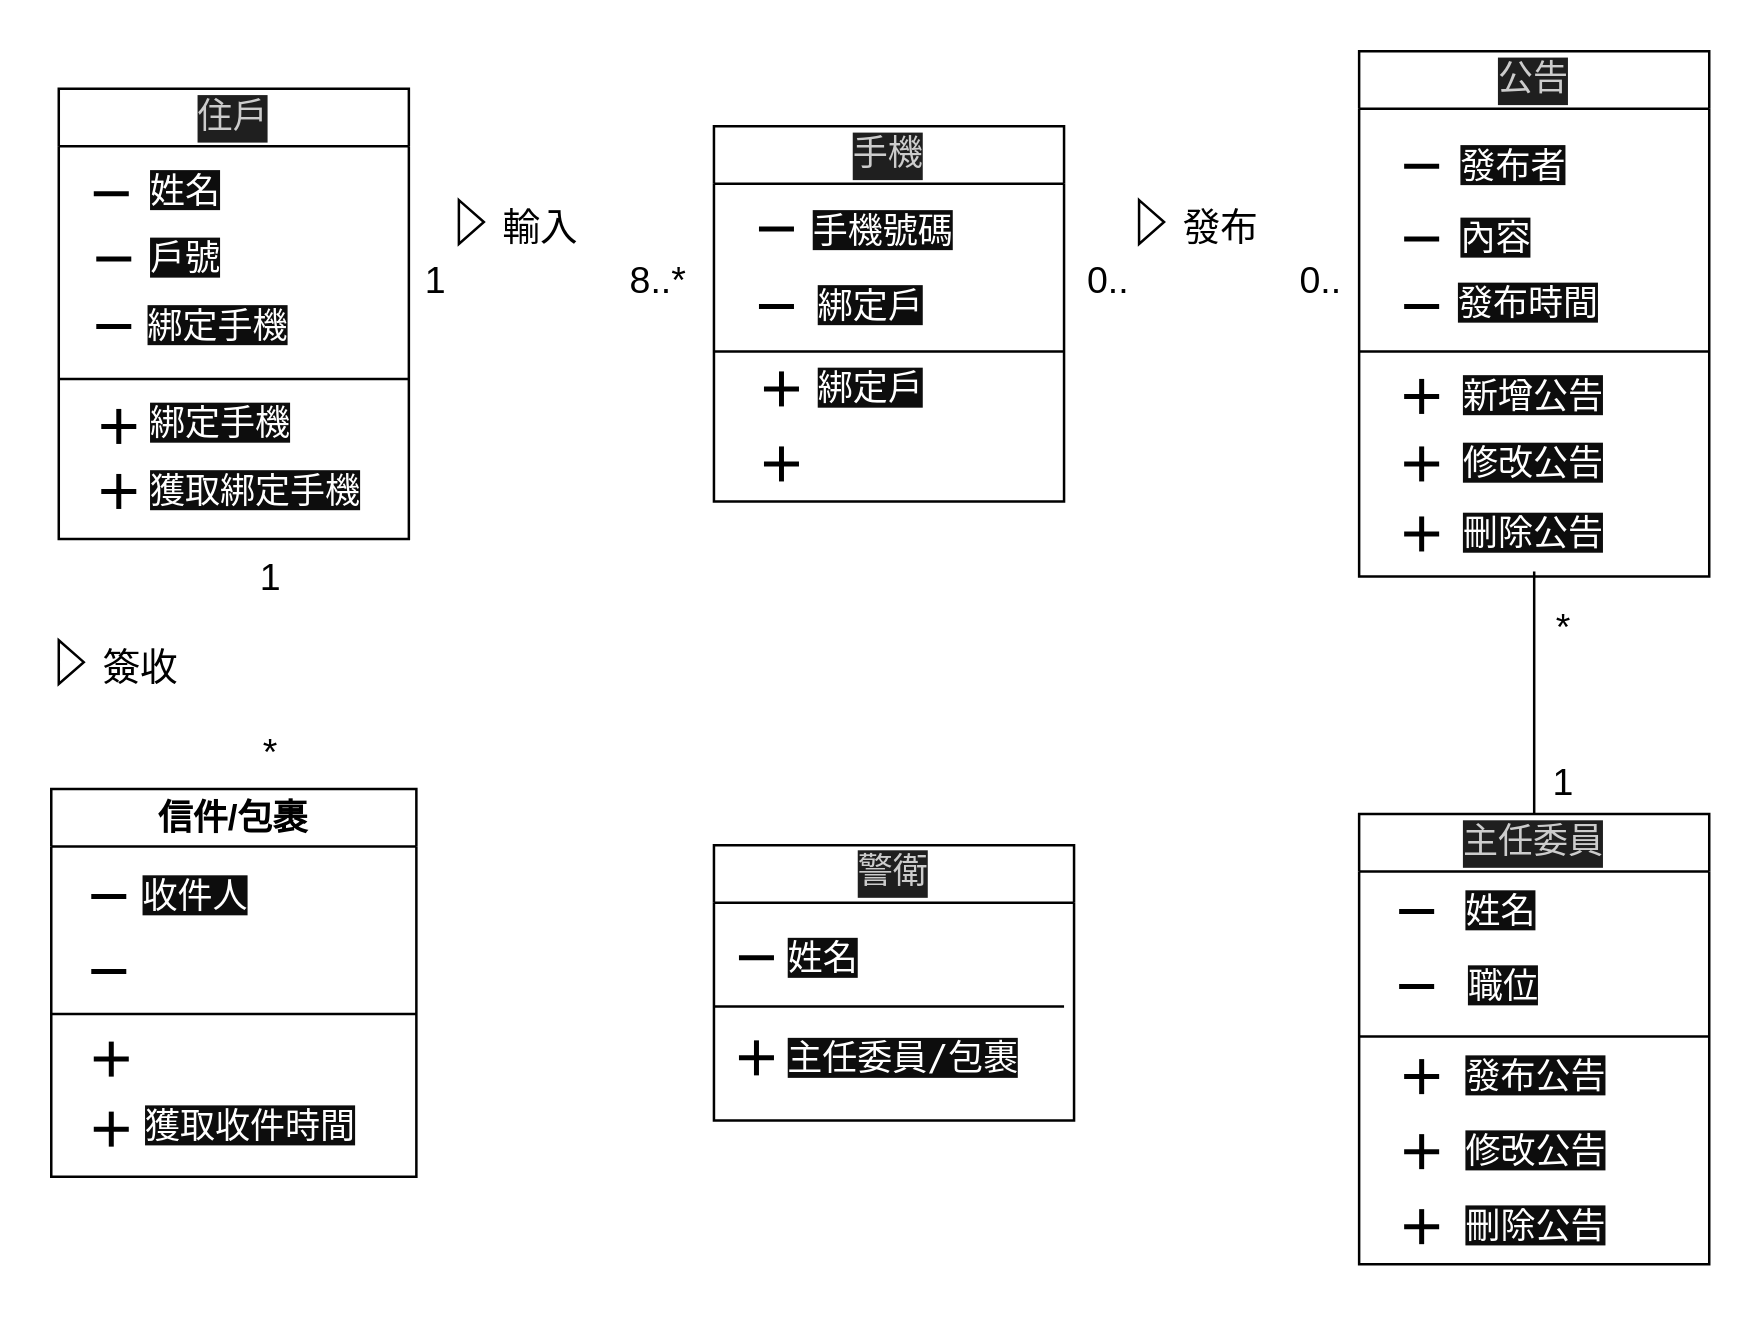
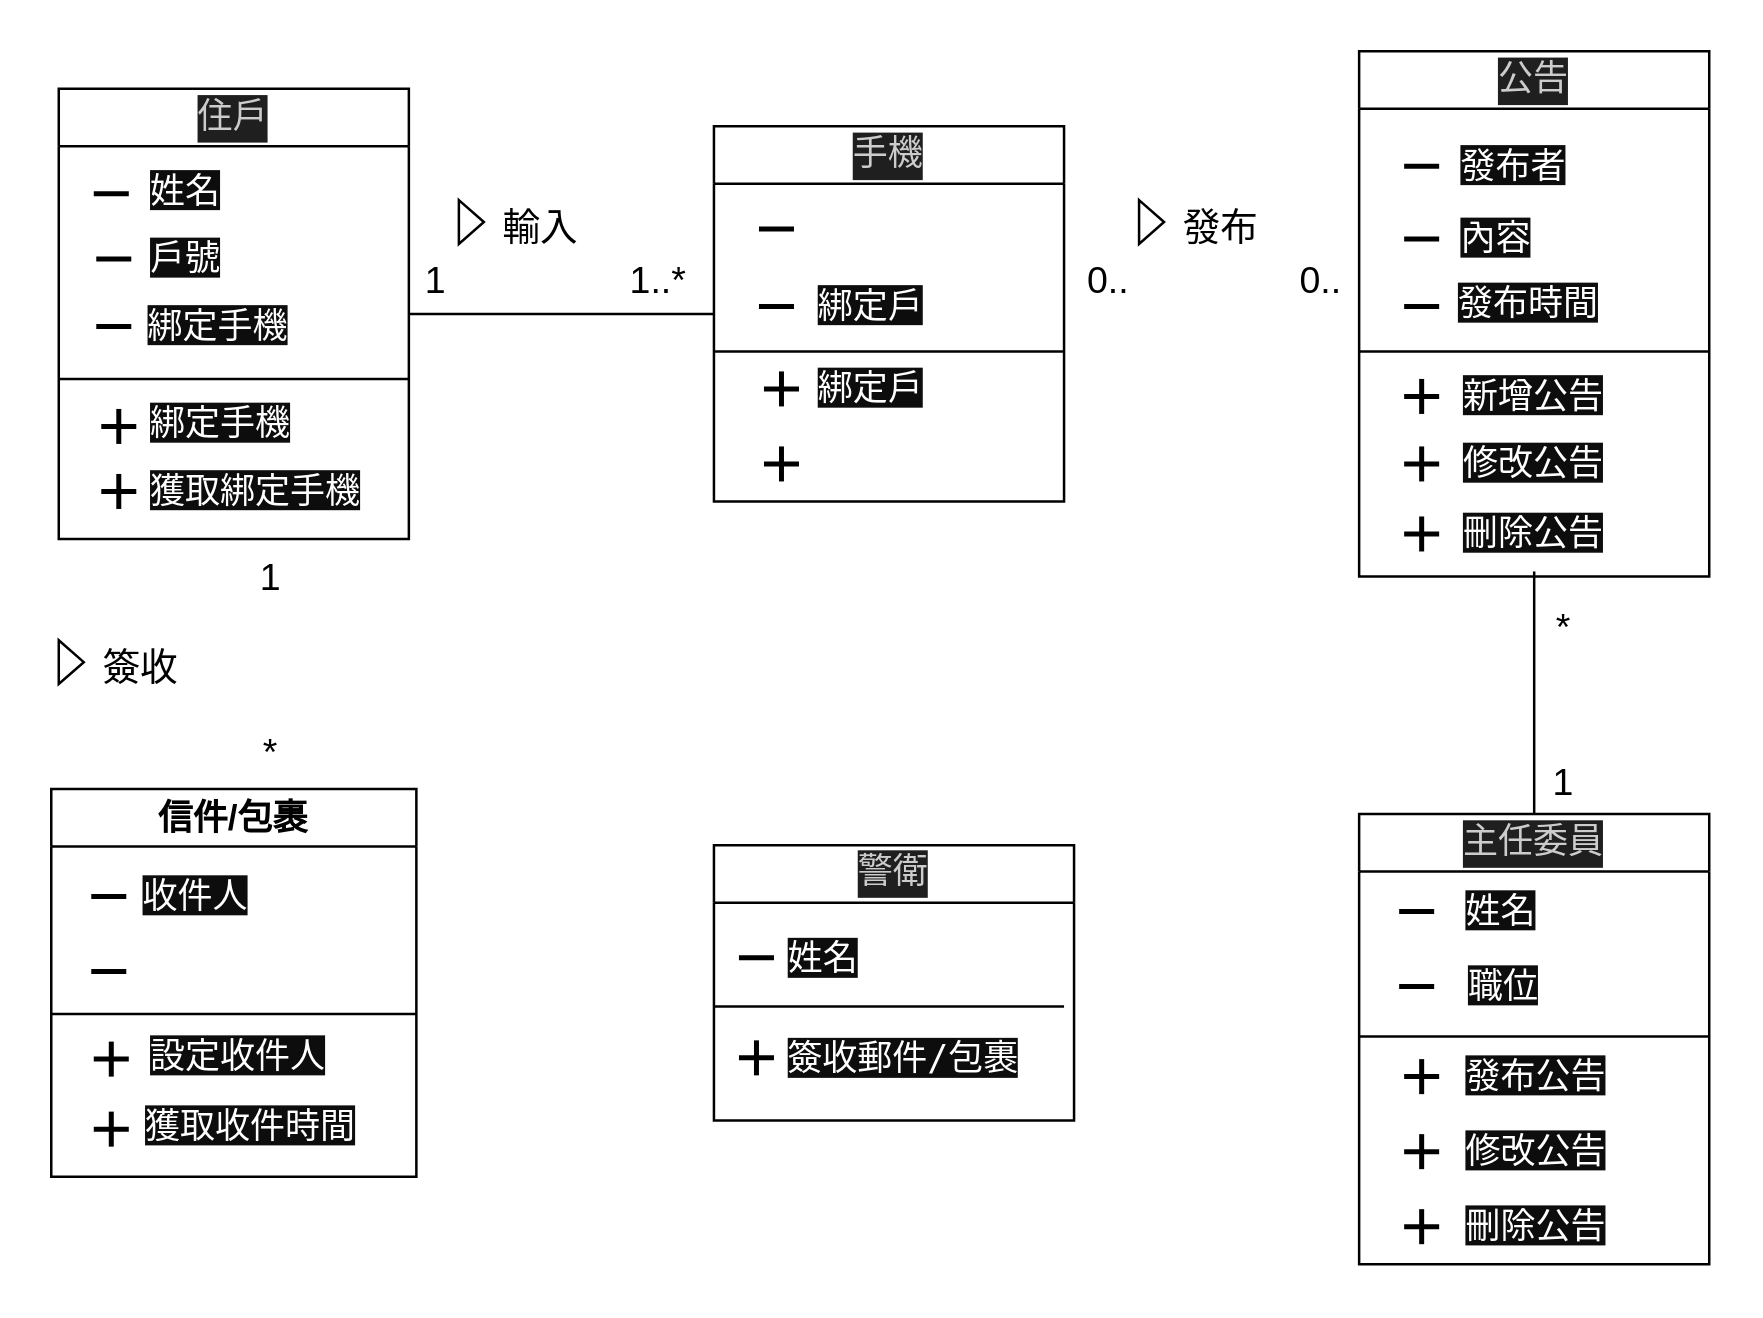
(884, 231) -> none
(659, 279) -> (659, 279)
none -> (560, 314)
none -> (239, 1055)
(904, 1059) -> (904, 1059)
